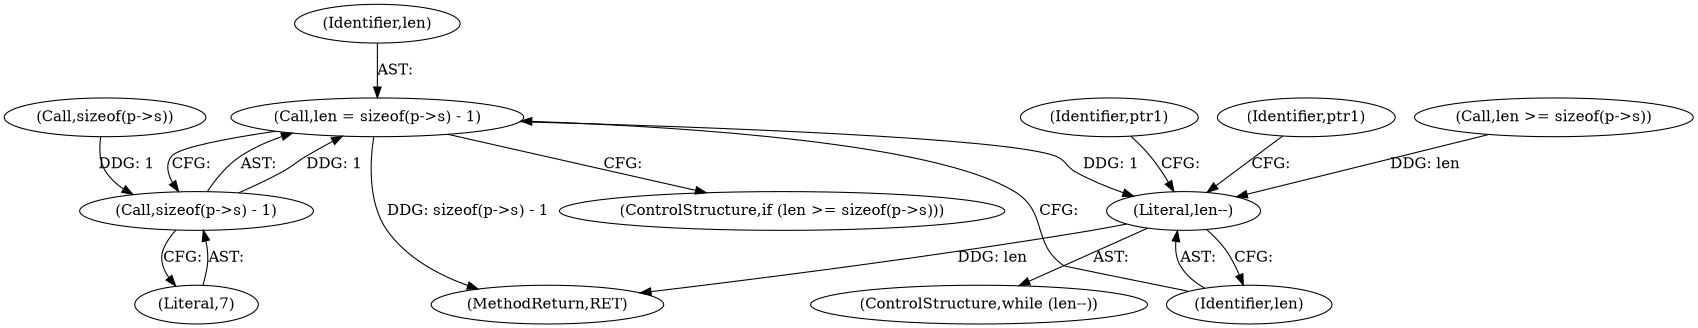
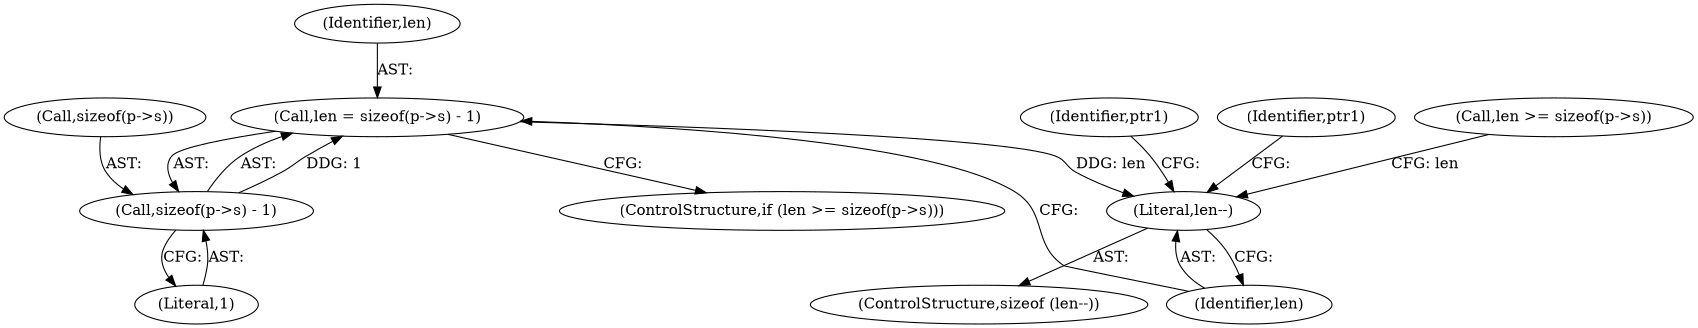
(127, 164) -> (127, 164)
(194, 164) -> (194, 164)
(1111, 164) -> (1111, 164)
(1425, 164) -> (1425, 164)
(197, 305) -> (197, 305)
(547, 305) -> none
(979, 305) -> (979, 305)
